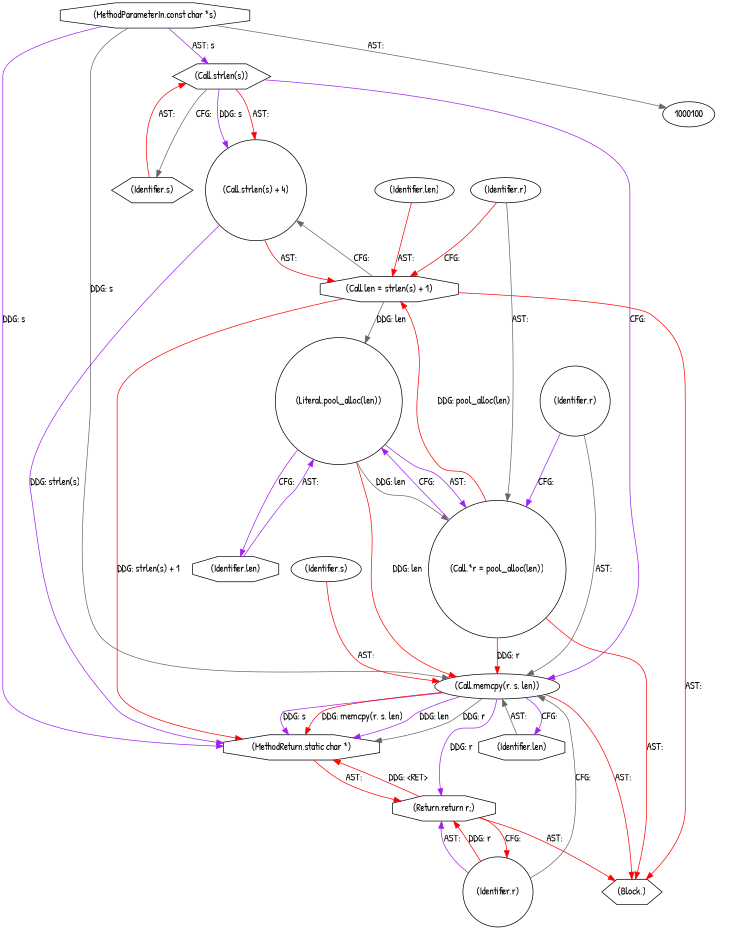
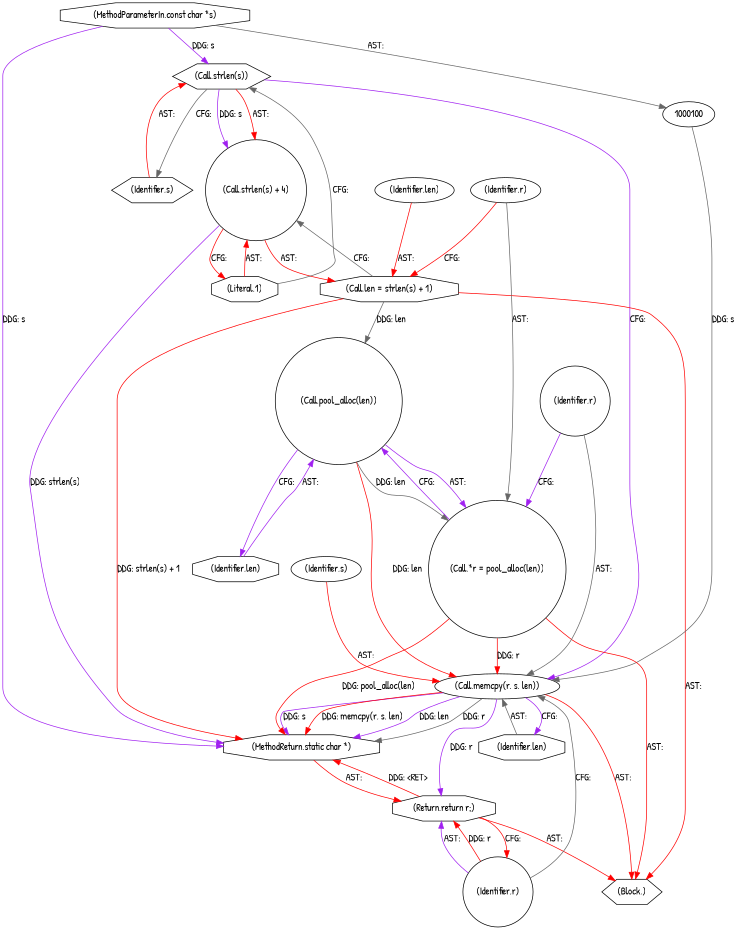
(203, 46) -> (203, 46)
none -> (245, 289)
(339, 401) -> (339, 401)
(418, 420) -> (354, 671)
(84, 501) -> (712, 451)
